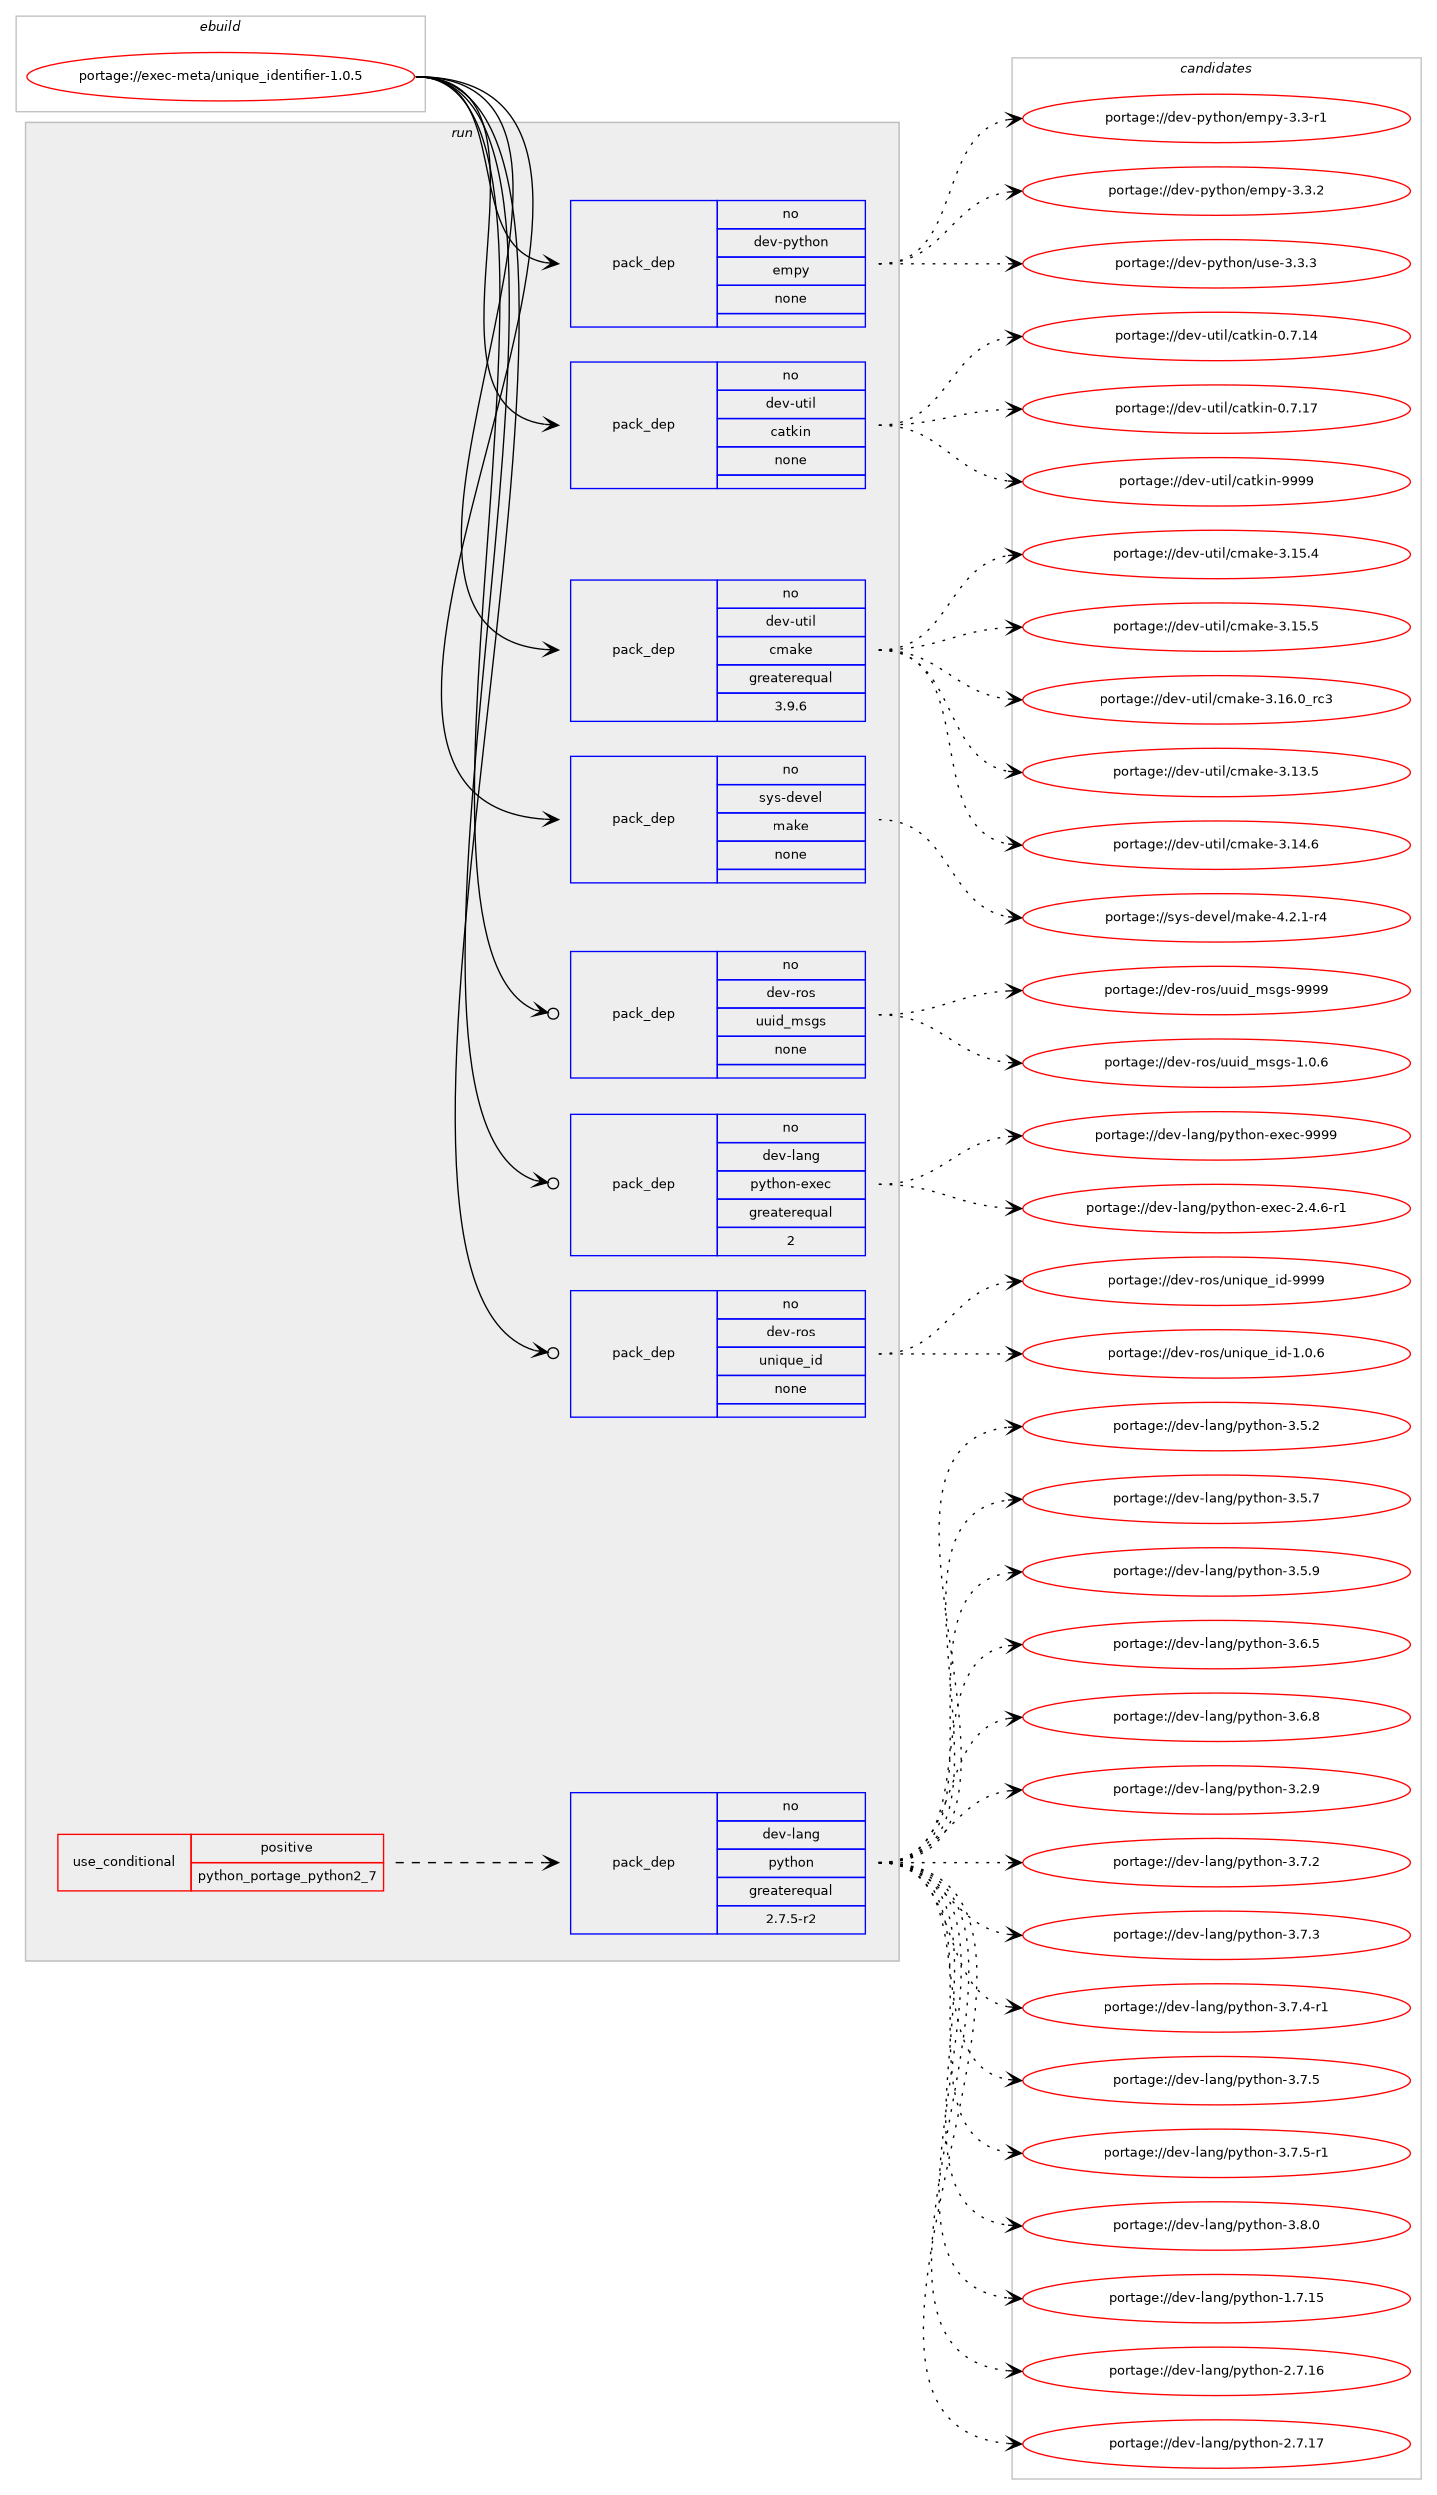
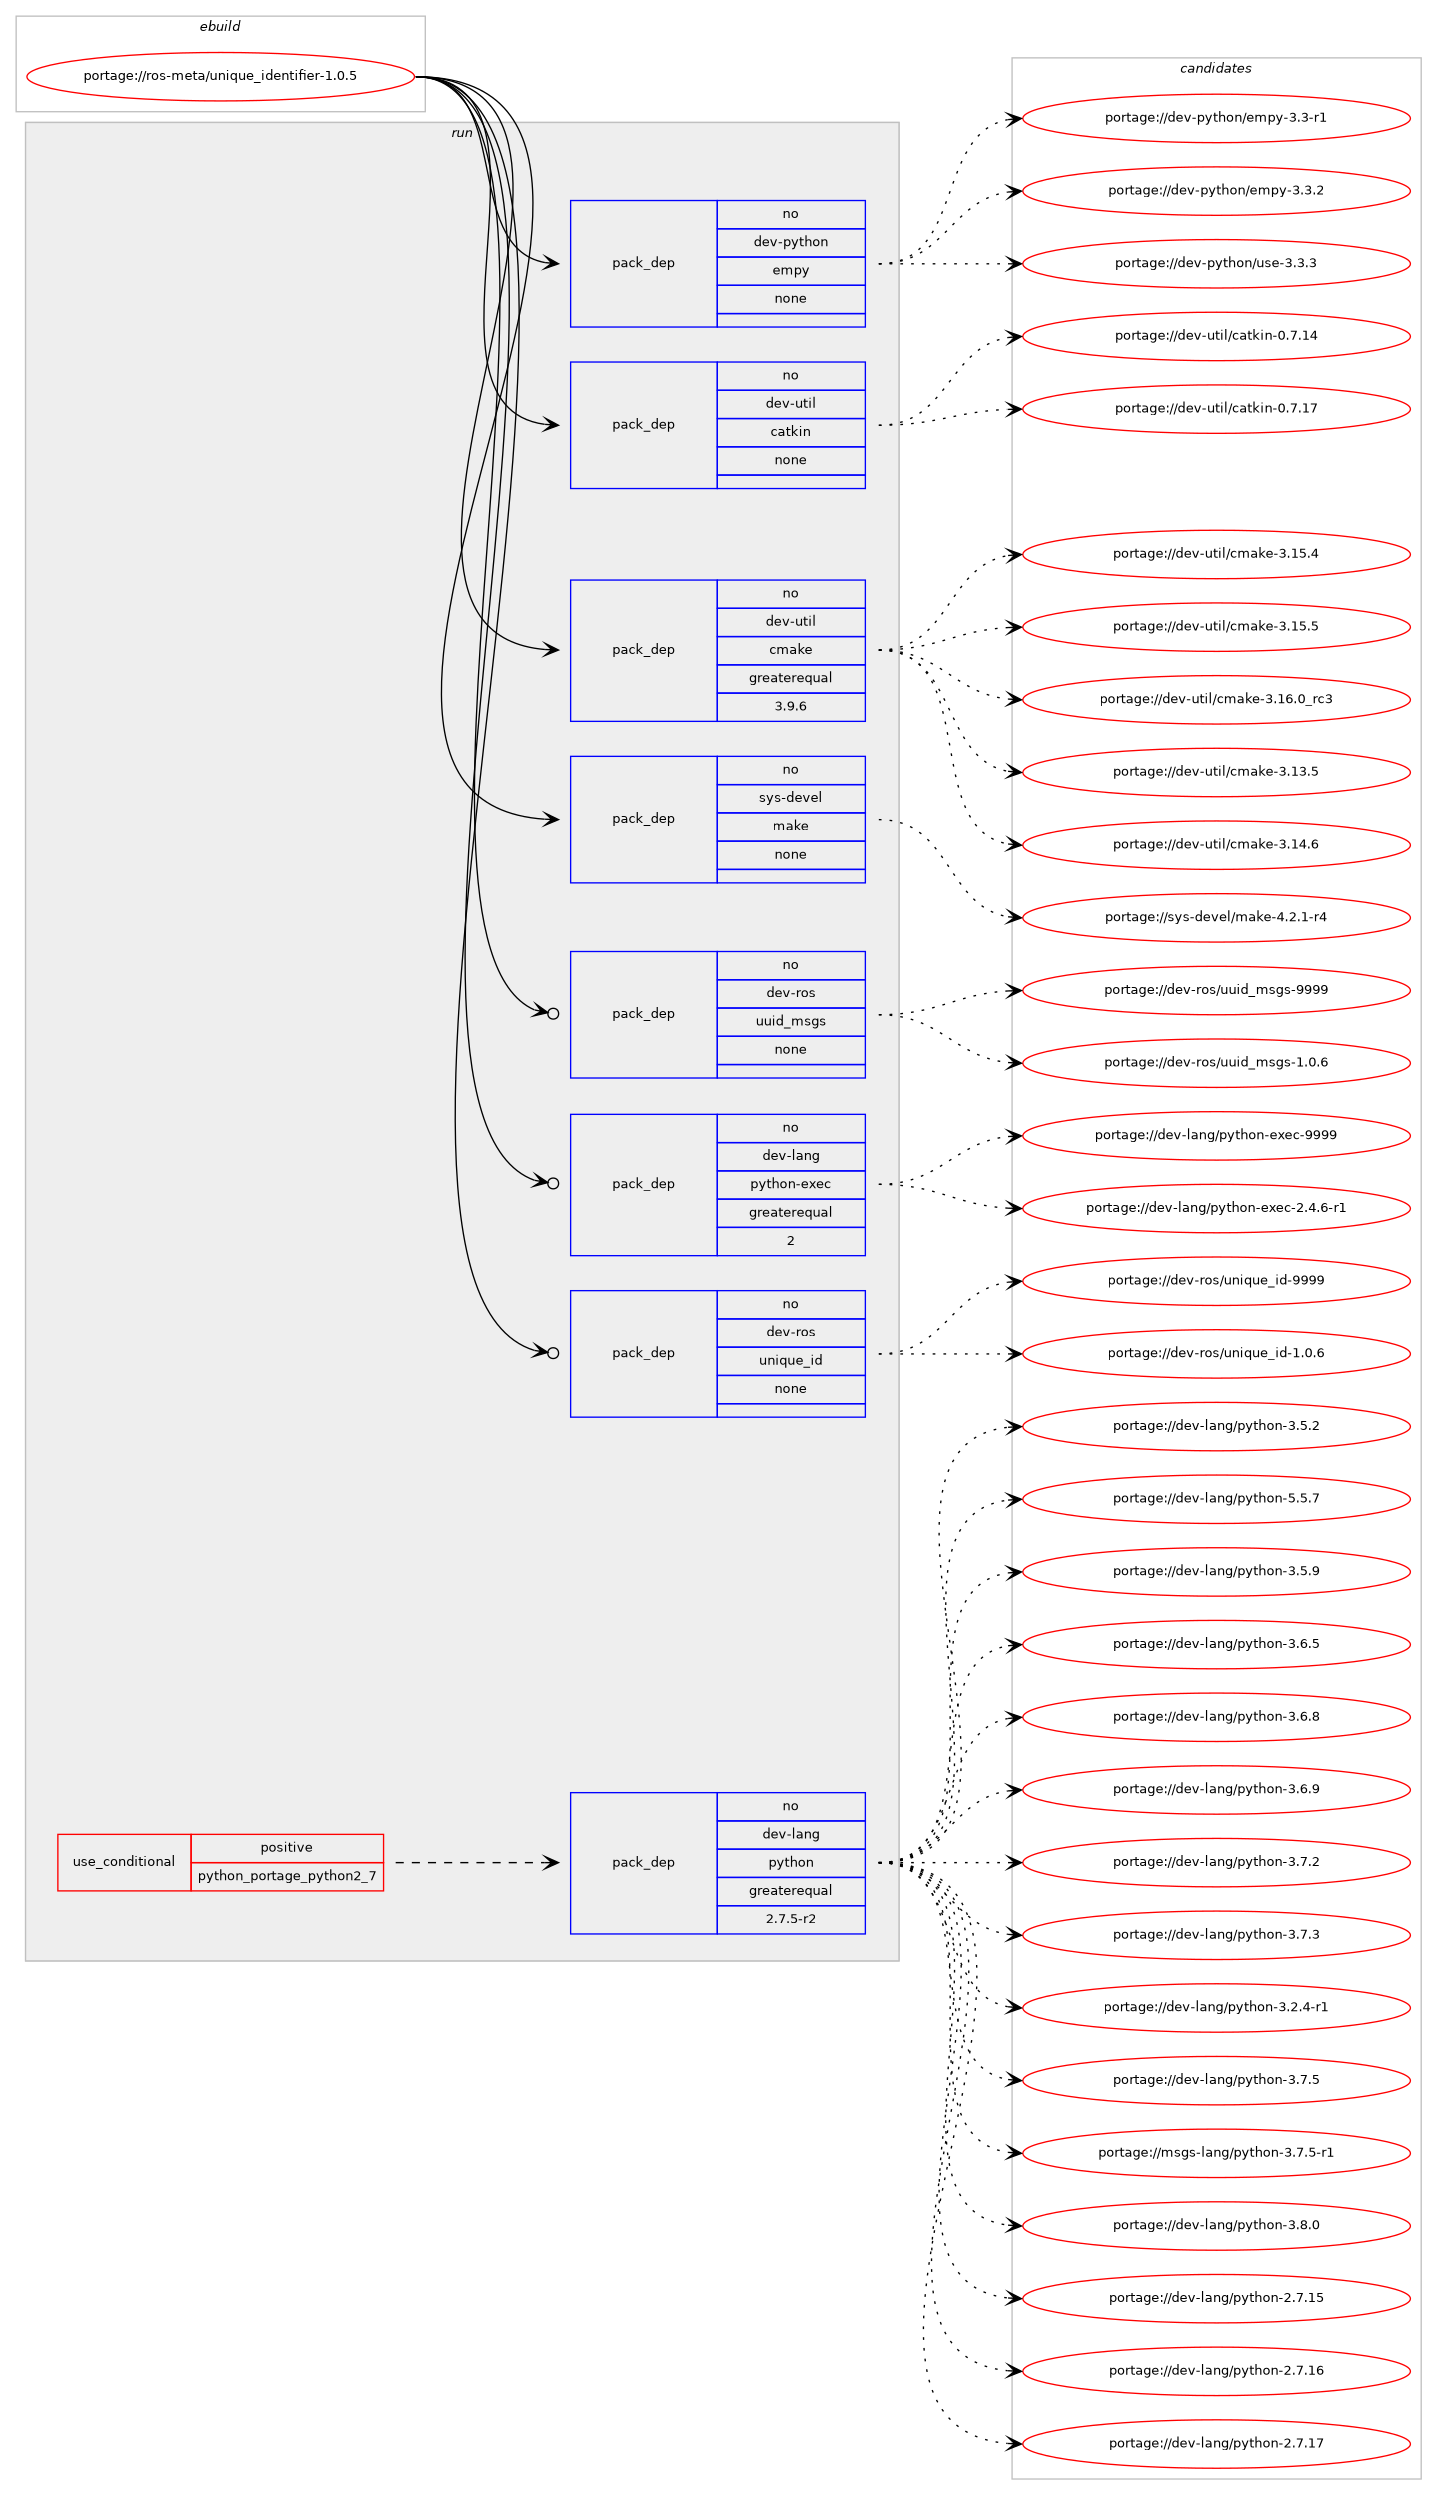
(221, 77) -> (221, 77)
(1217, 482) -> none
(1217, 1499) -> (1217, 1499)
(1217, 1790) -> (1217, 1790)
(1217, 2008) -> (1217, 2008)
(1217, 2153) -> (1217, 2153)
(1217, 2299) -> (1217, 2299)
